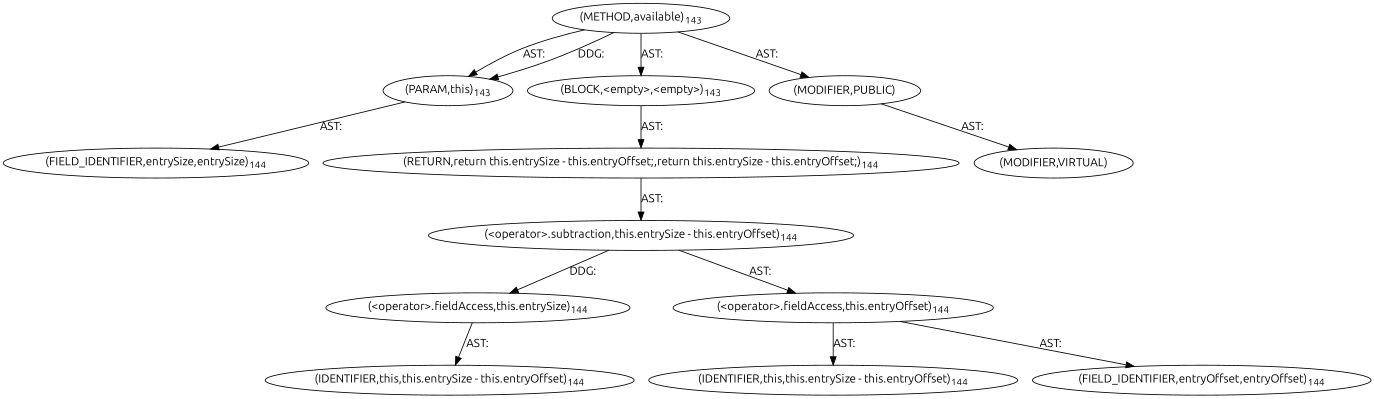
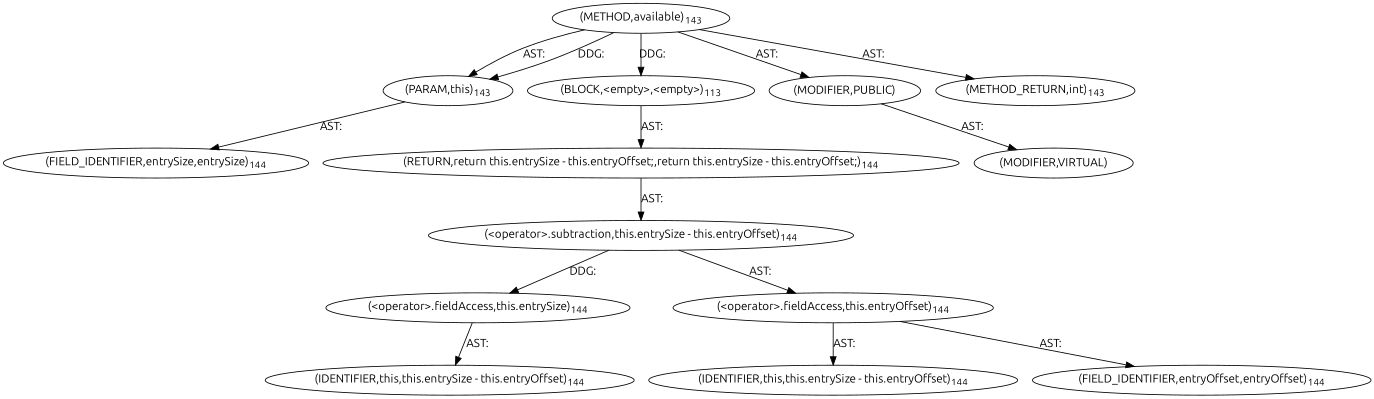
(654, 54) -> (654, 54)
(713, 89) -> (713, 89)
none -> (1035, 91)
